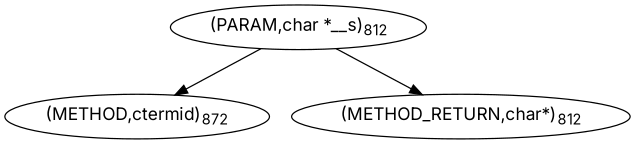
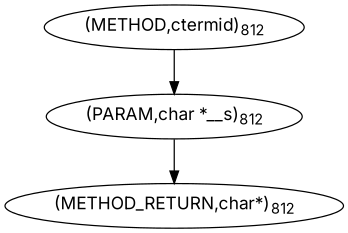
(223, 69) -> (174, 66)
(215, 115) -> (252, 25)
